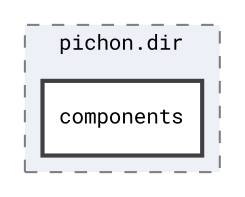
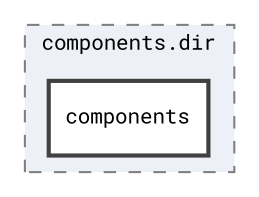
(122, 45) -> (130, 45)
